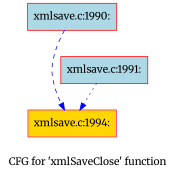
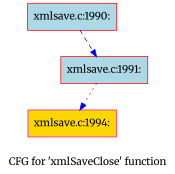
(52, 66) -> (86, 40)
